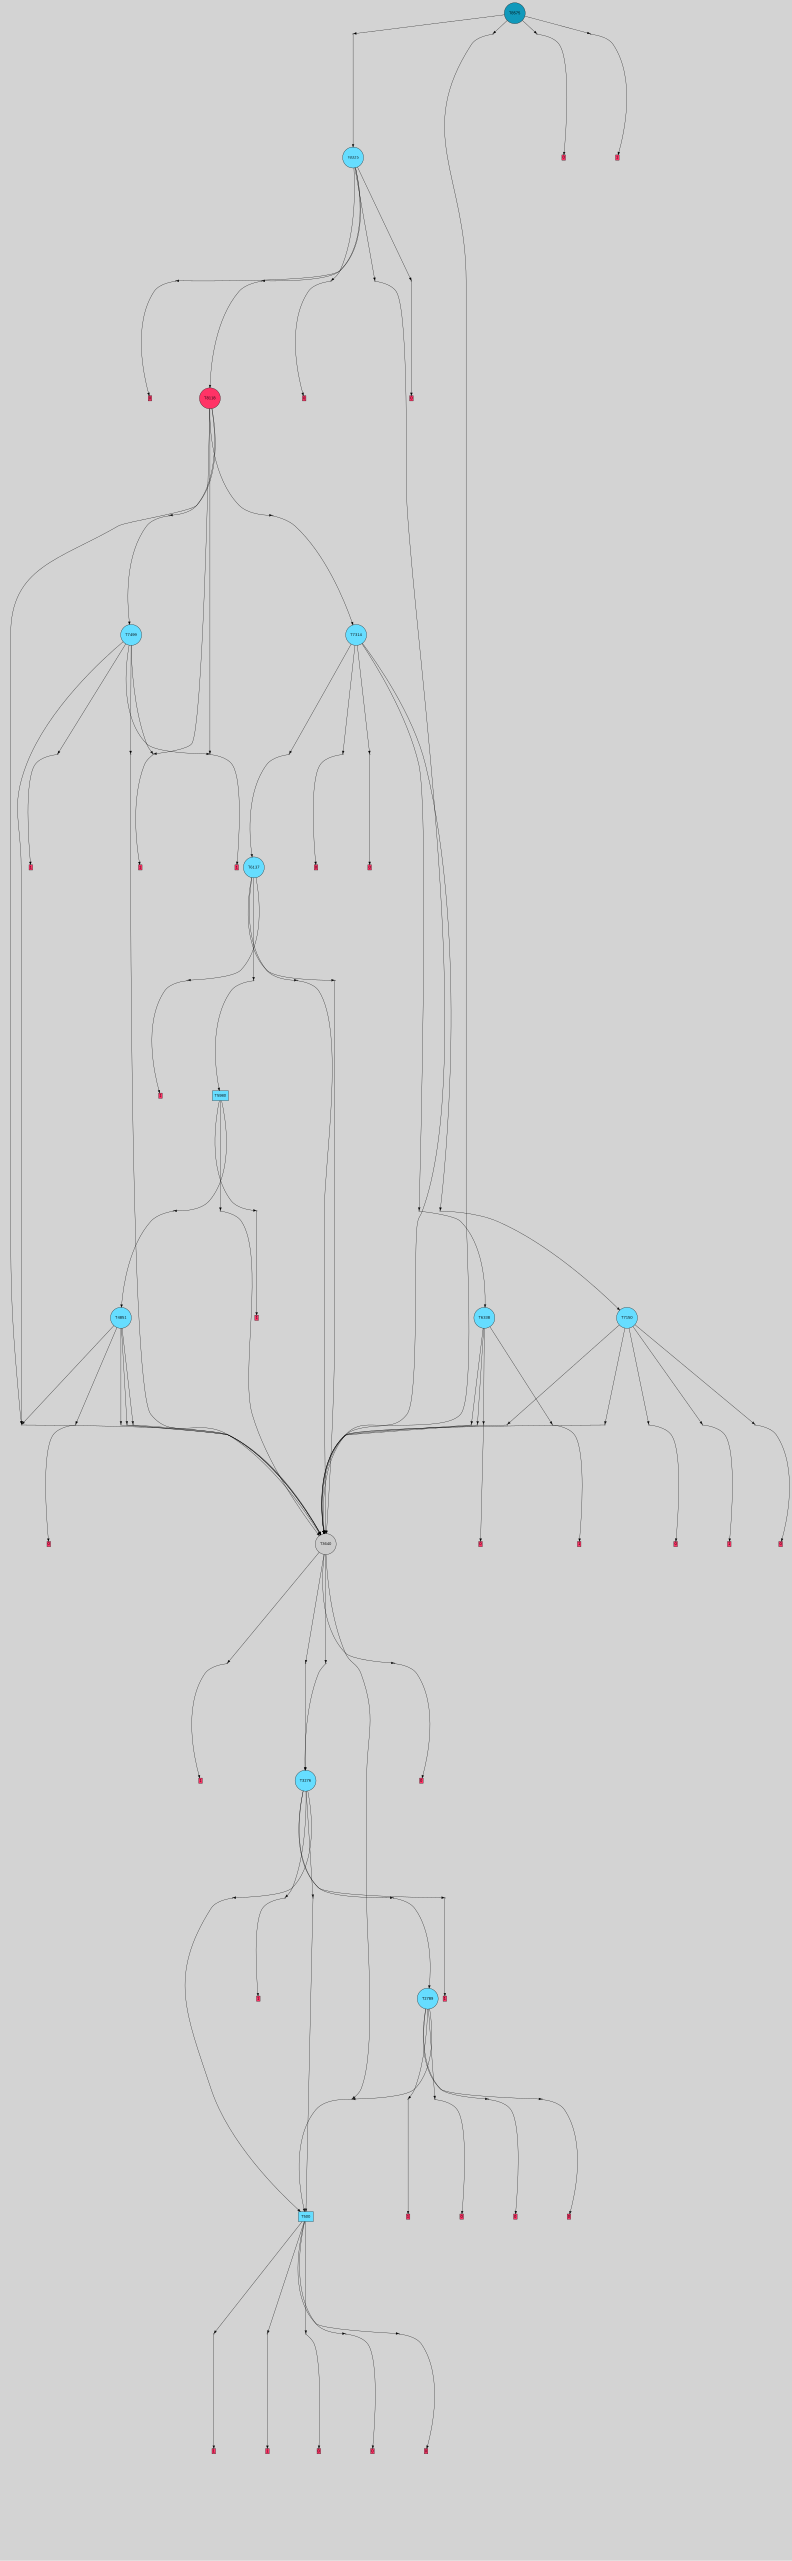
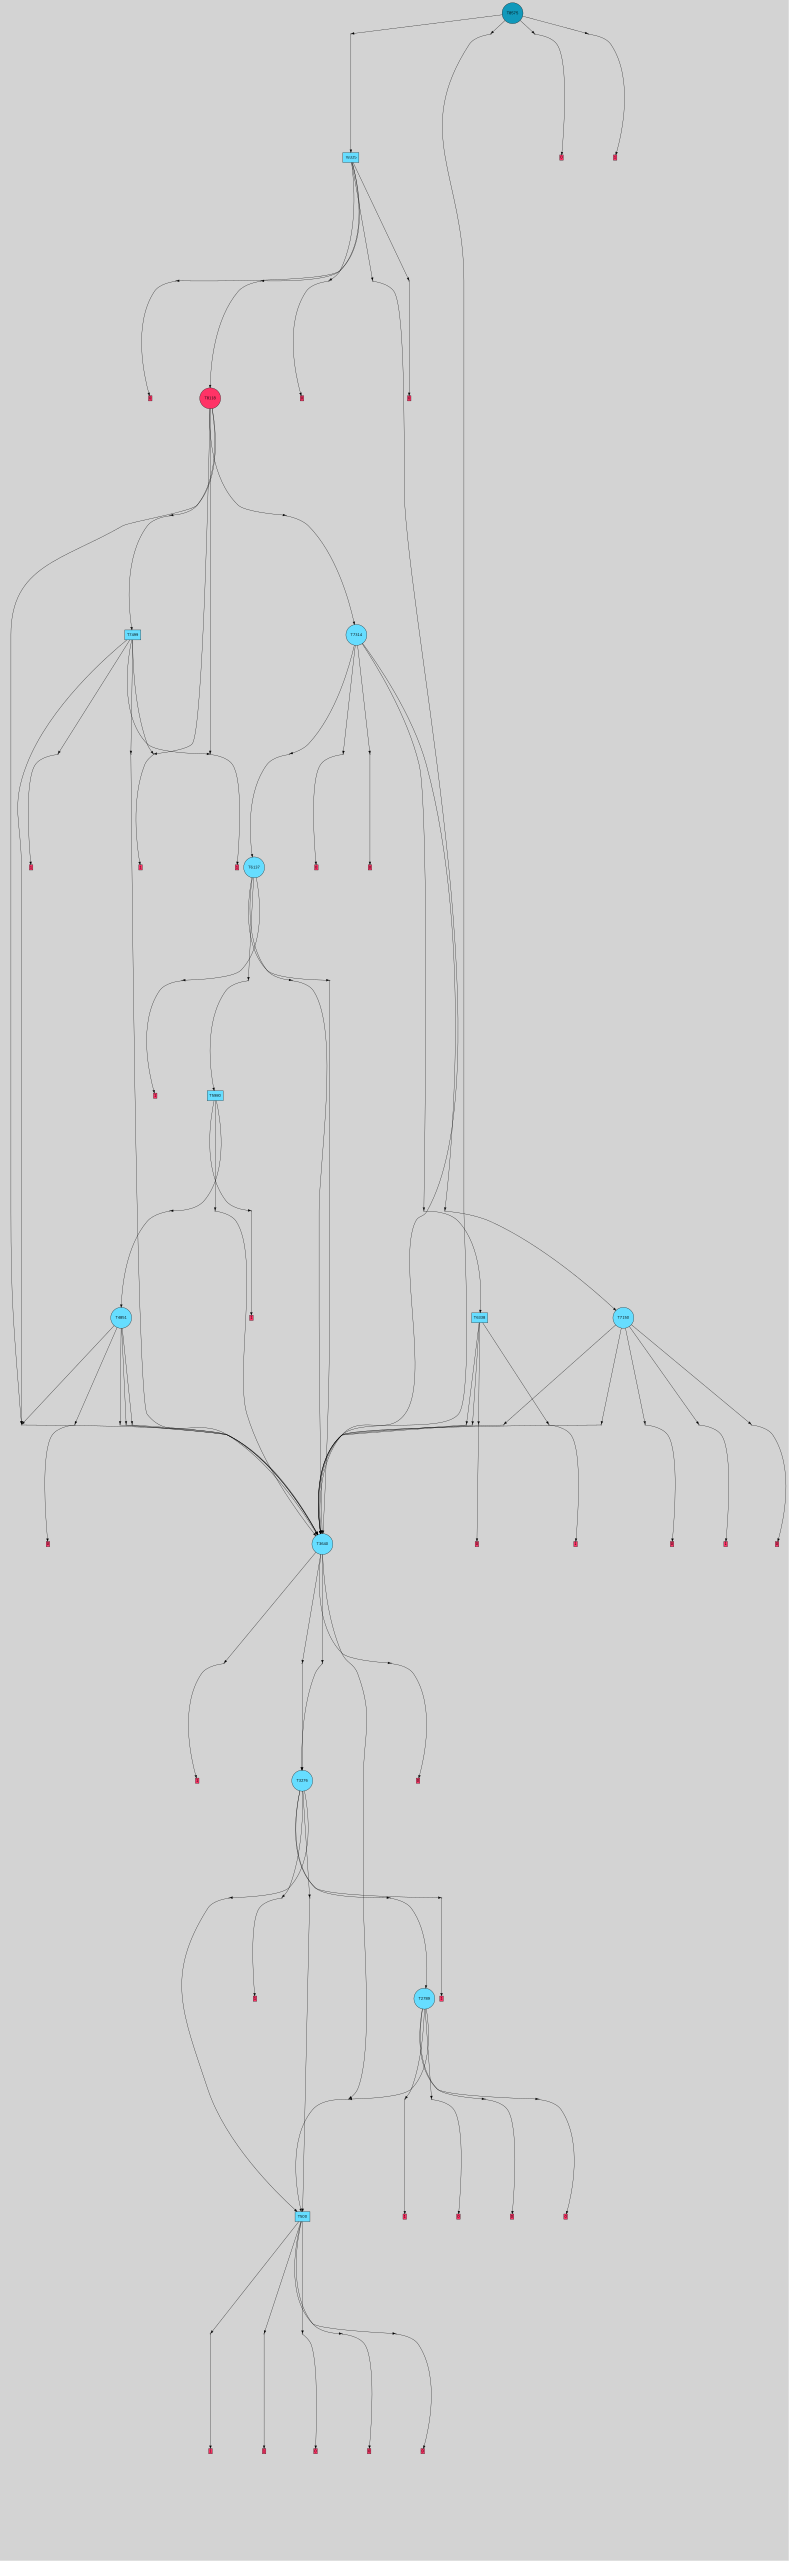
(353, 158) -> (351, 158)
(131, 635) -> (133, 635)
(484, 1318) -> (480, 1318)
(326, 1544) -> (322, 1544)
